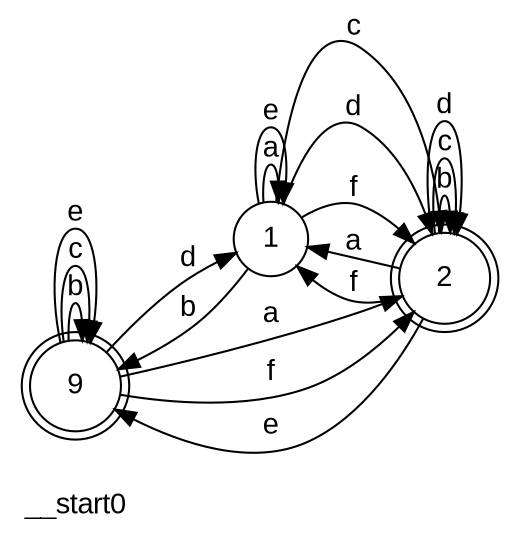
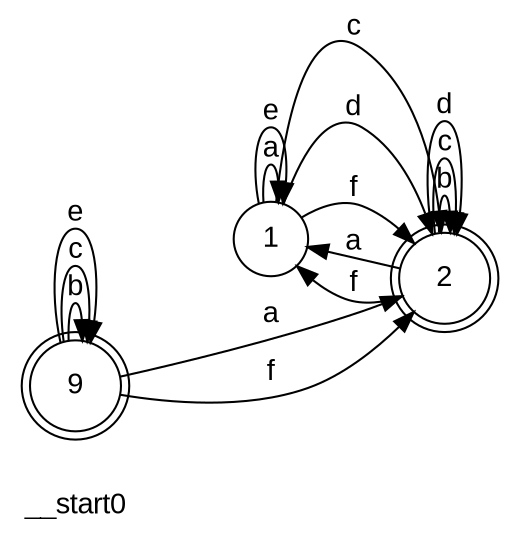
(158, 302) -> none
(199, 322) -> none
(303, 443) -> none
